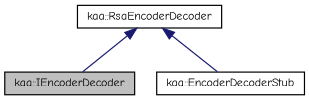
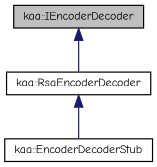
(105, 54) -> (79, 56)
